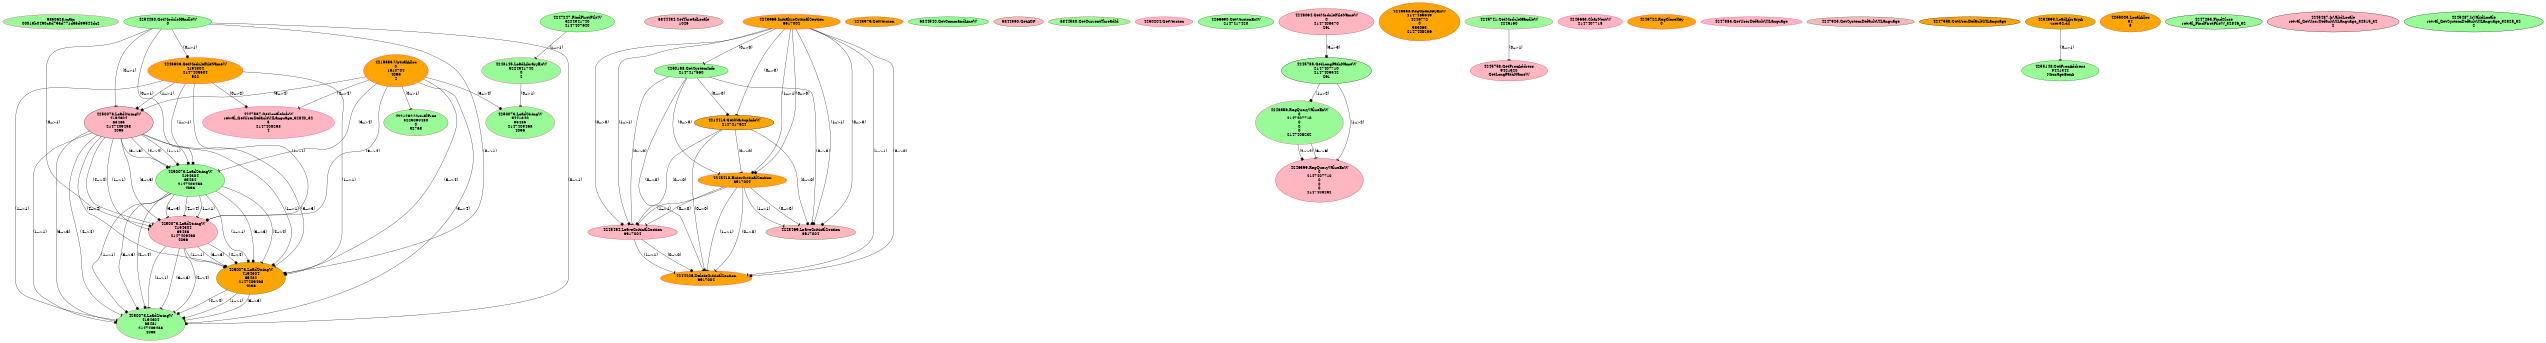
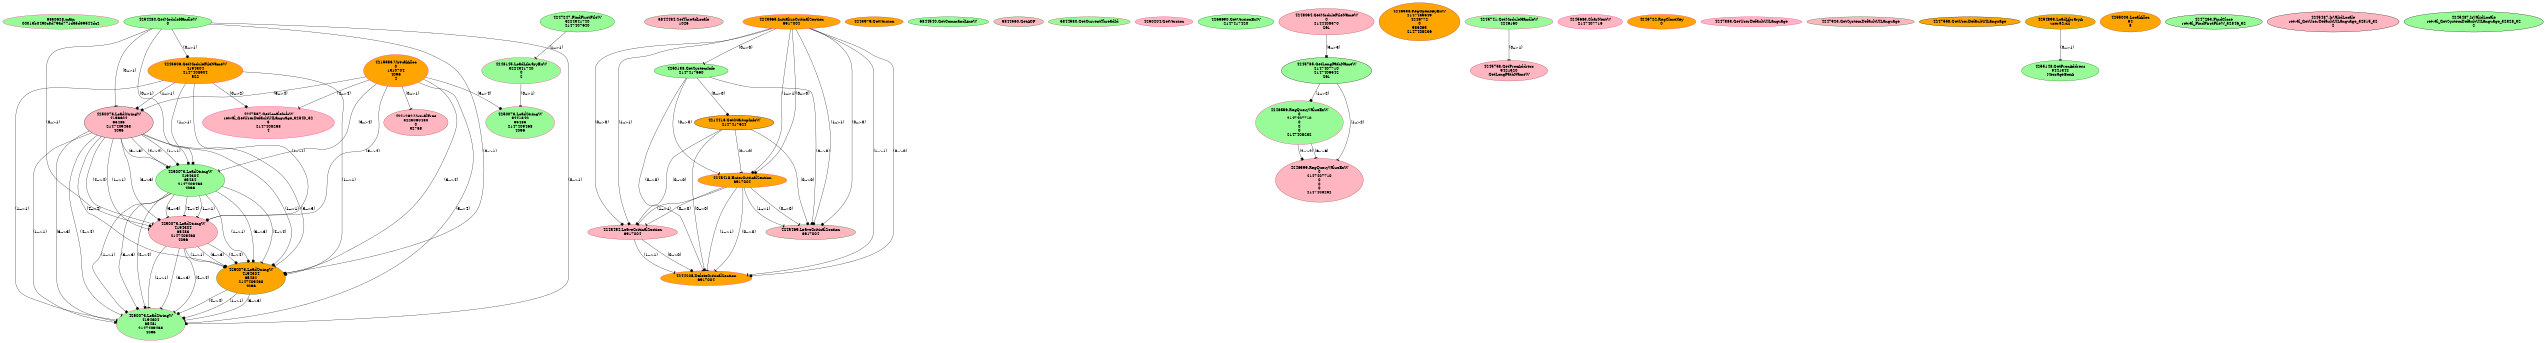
(1326, 22) -> (1326, 22)
(756, 69) -> none
(119, 123) -> (119, 123)
(416, 123) -> (416, 123)
(634, 143) -> none
